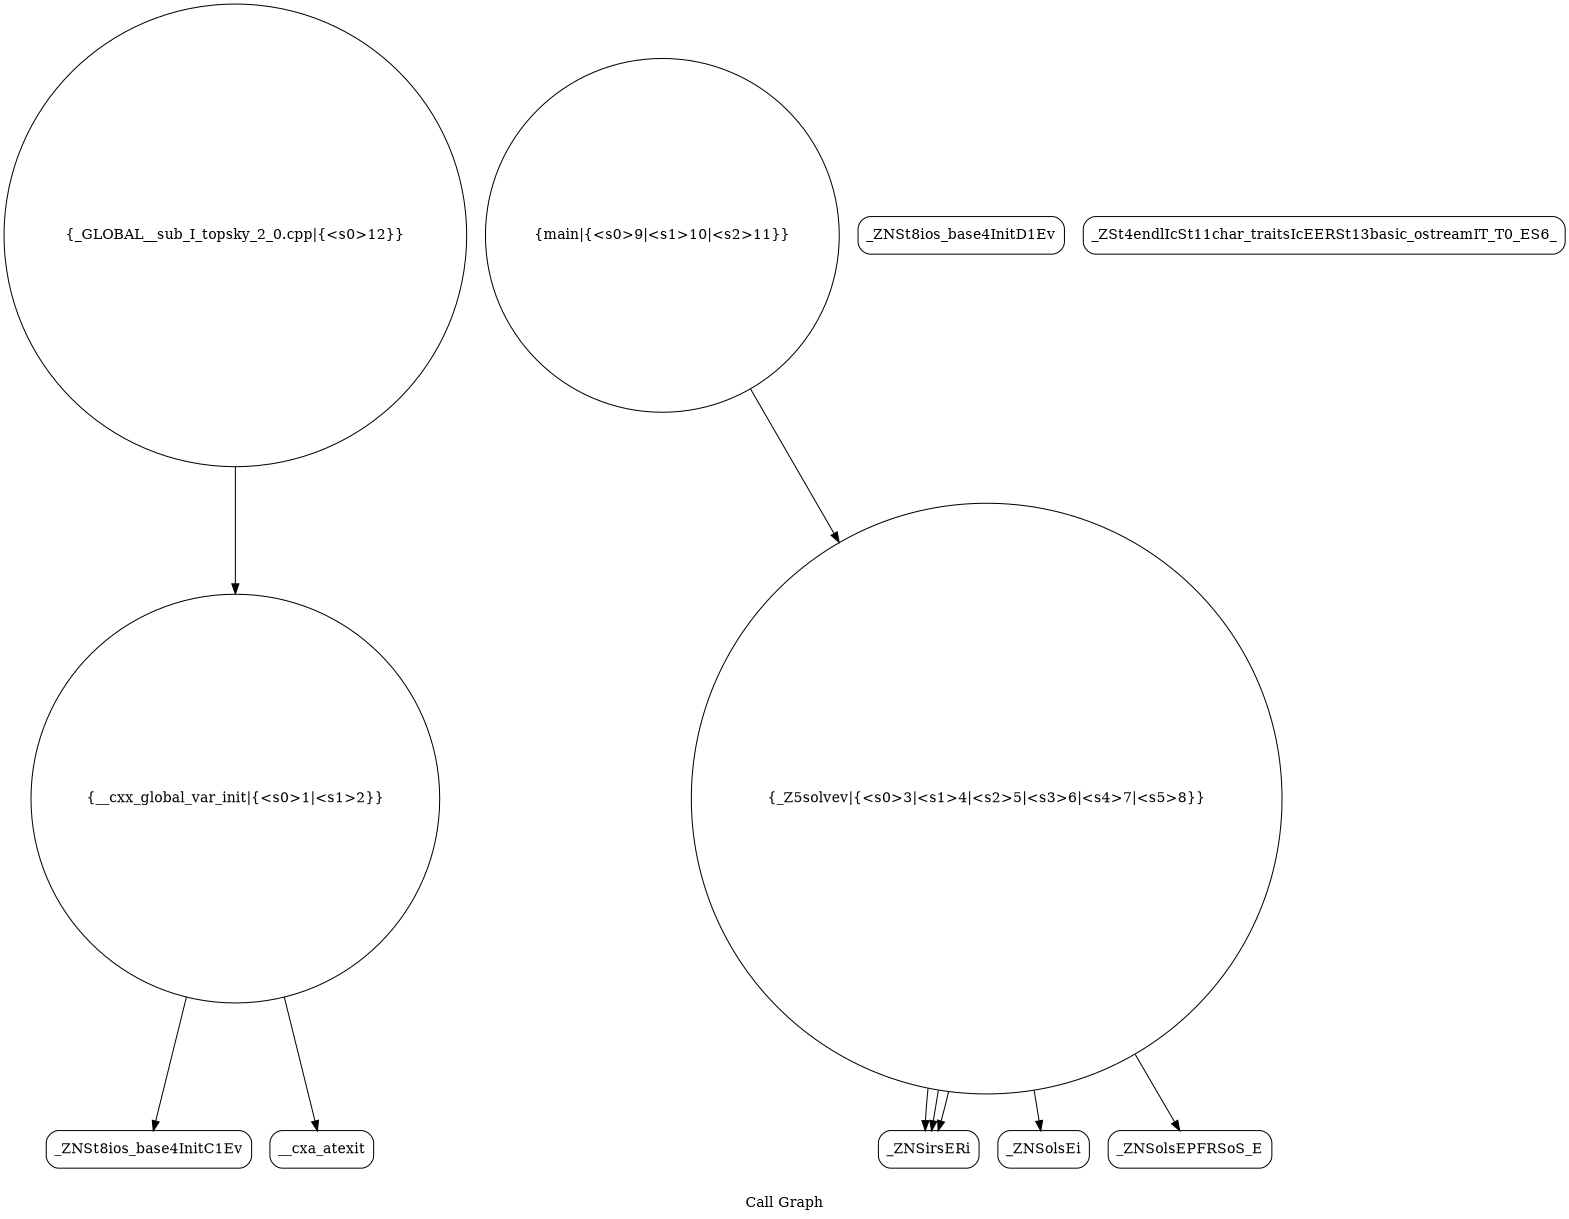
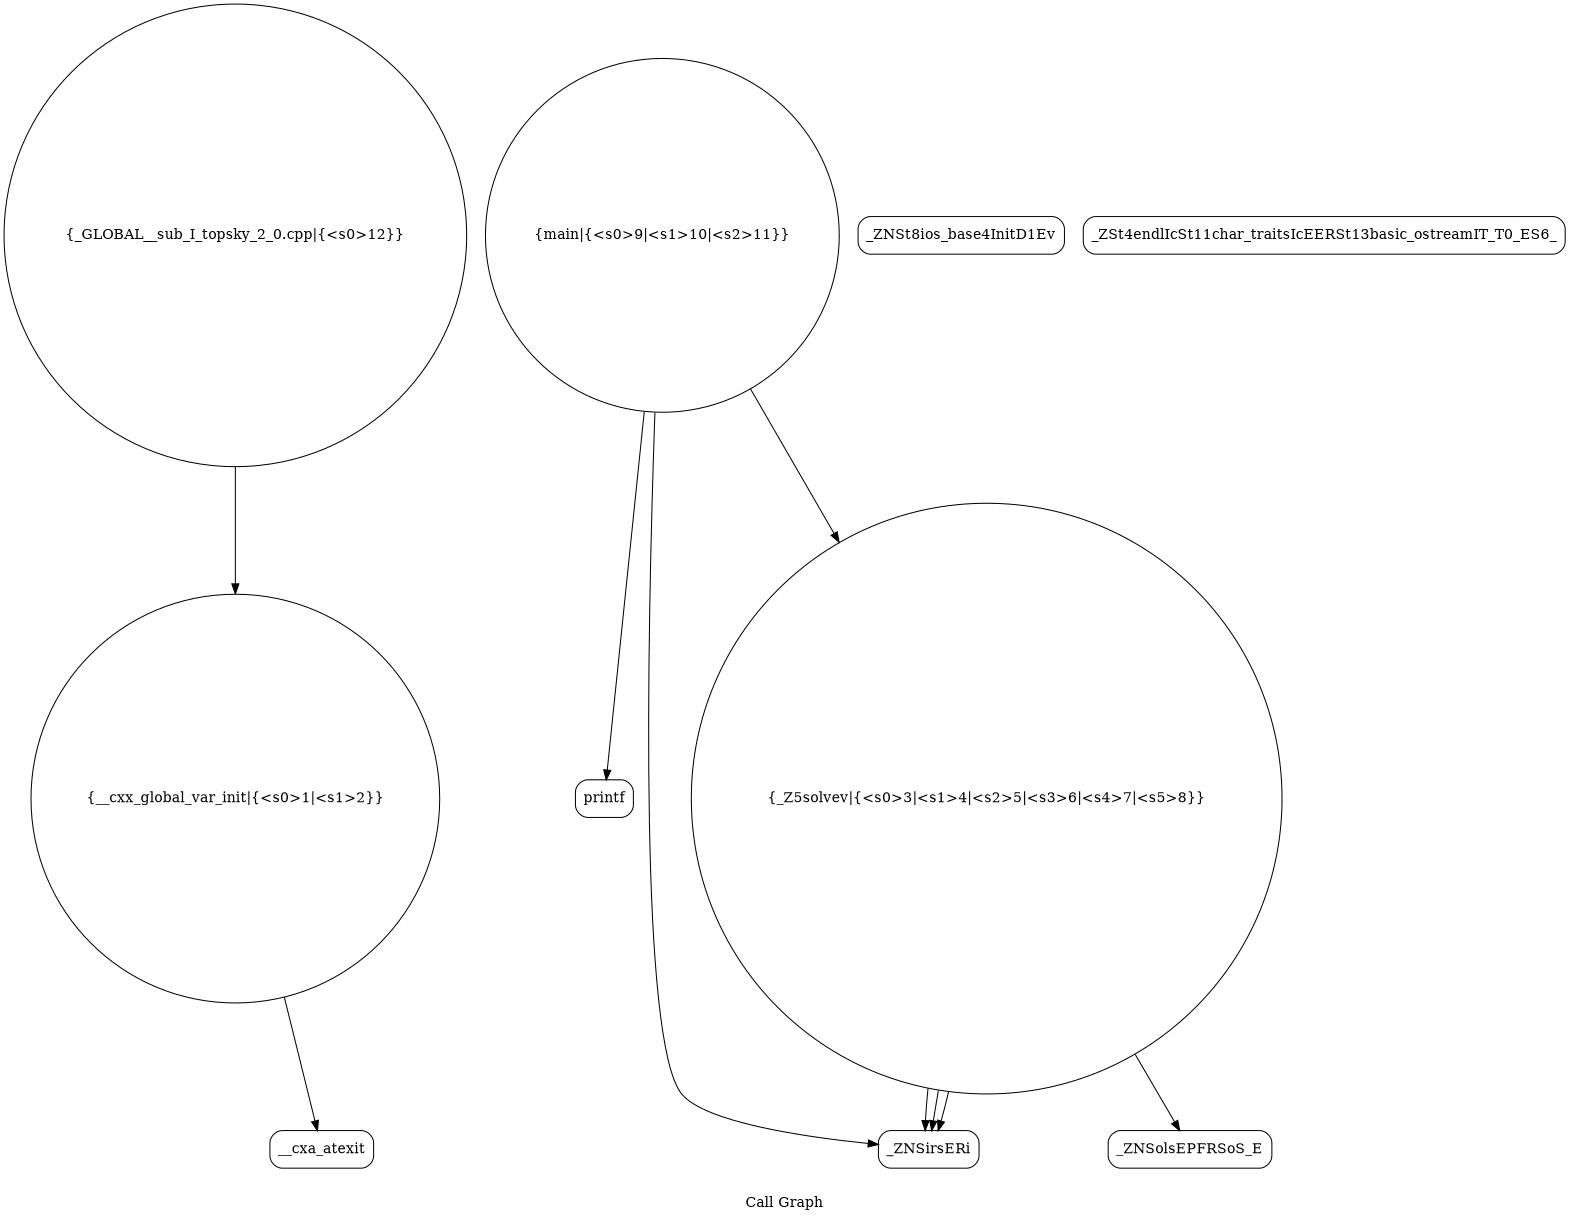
none -> (604, 799)
none -> (650, 853)
(149, 1149) -> none
(1044, 1149) -> none
